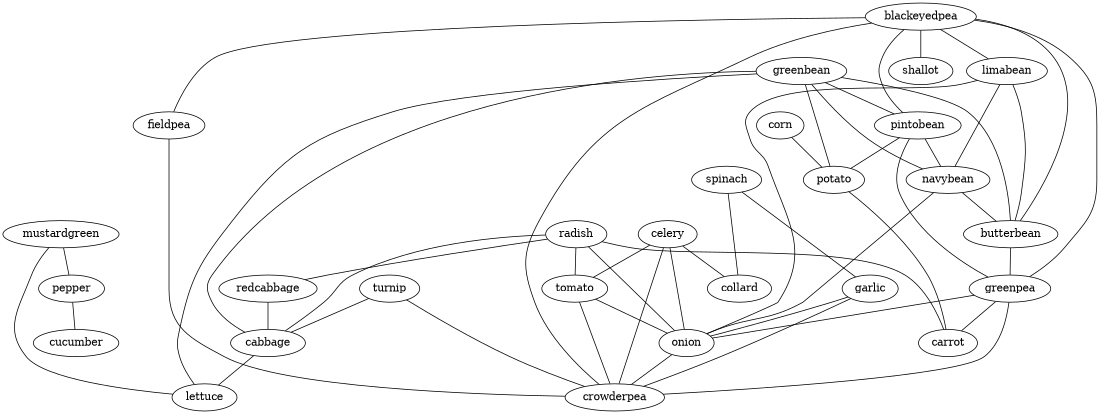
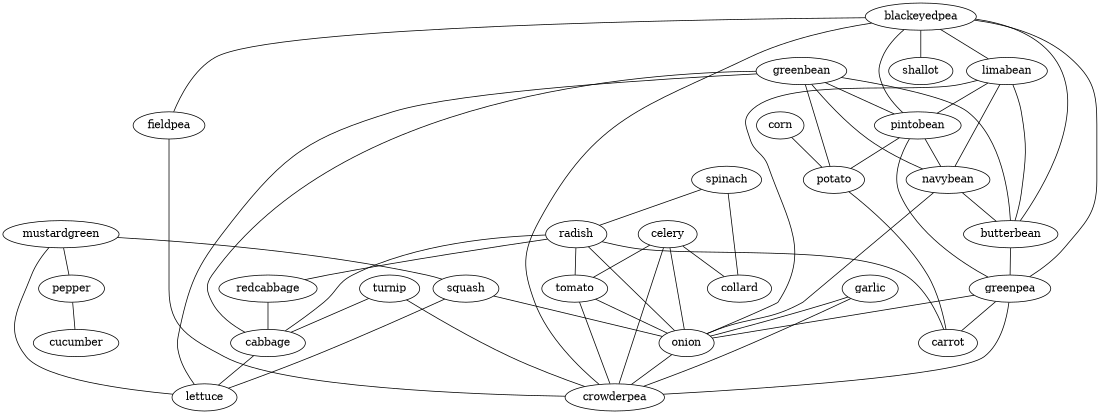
none -> (962, 98)
(799, 235) -> (650, 207)
none -> (466, 289)
